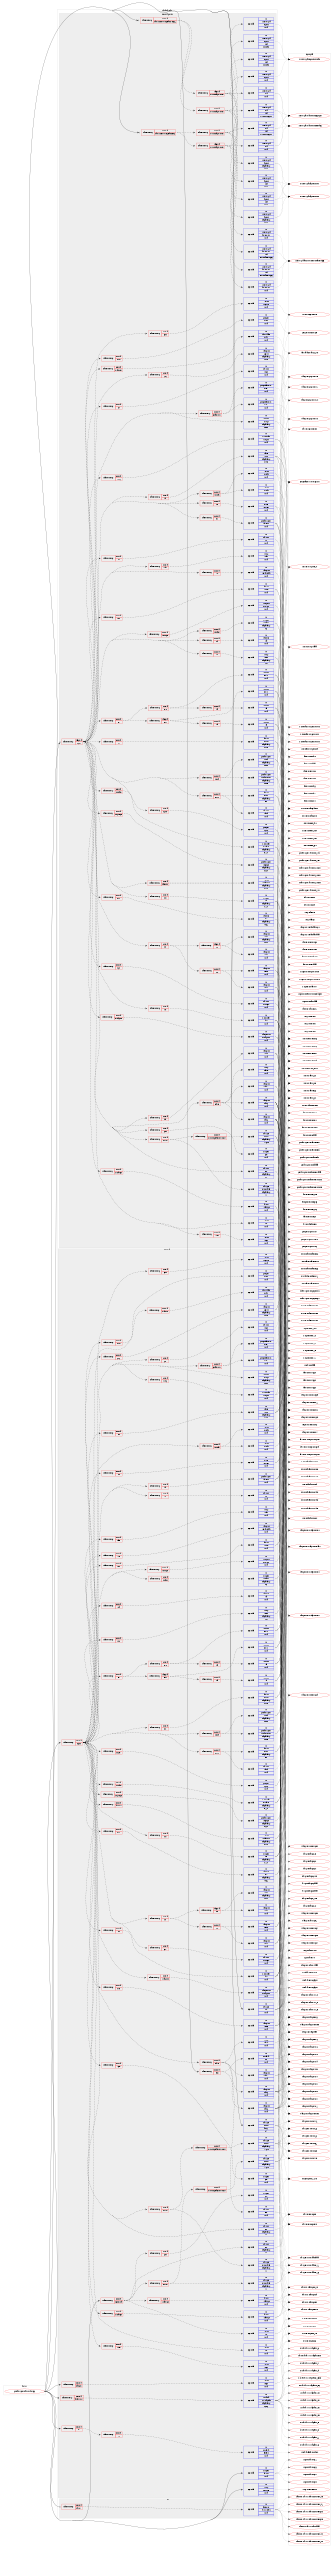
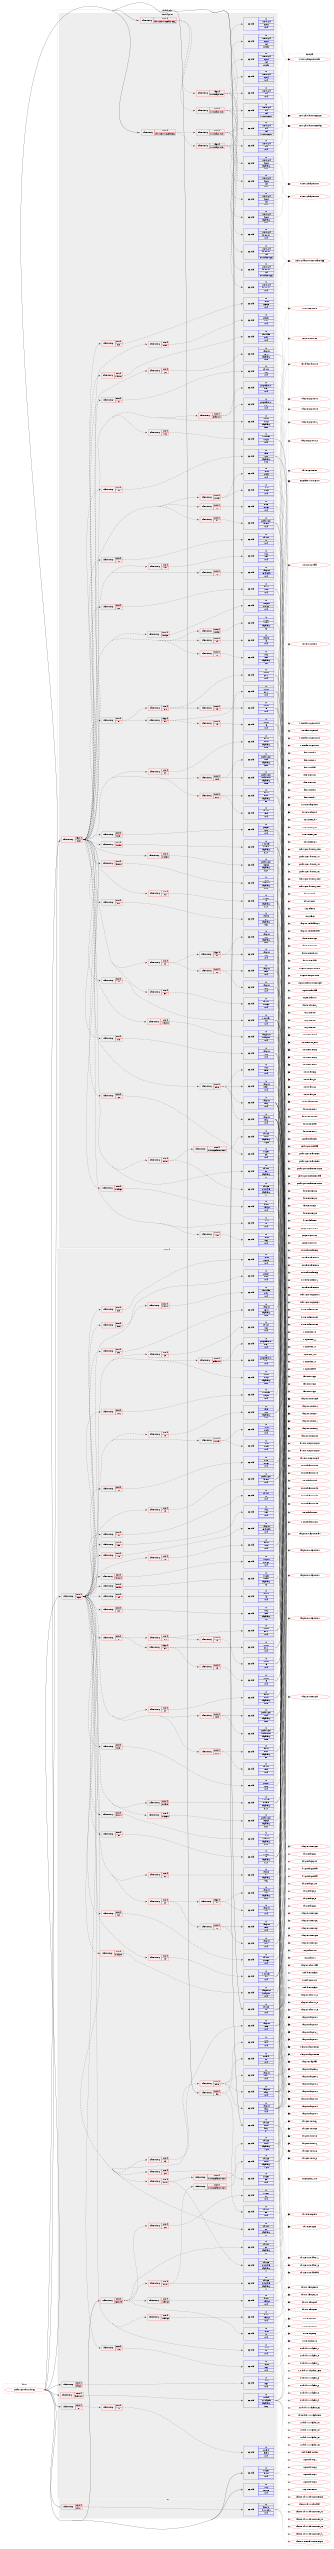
(310, 987) -> (310, 998)
(310, 1158) -> (310, 1139)
(310, 1202) -> (310, 1191)
none -> (310, 1265)
(310, 1366) -> (310, 1369)
(310, 1425) -> (310, 1406)
(310, 1921) -> (310, 1921)
(310, 1958) -> (310, 1958)
(310, 2512) -> (310, 2542)
